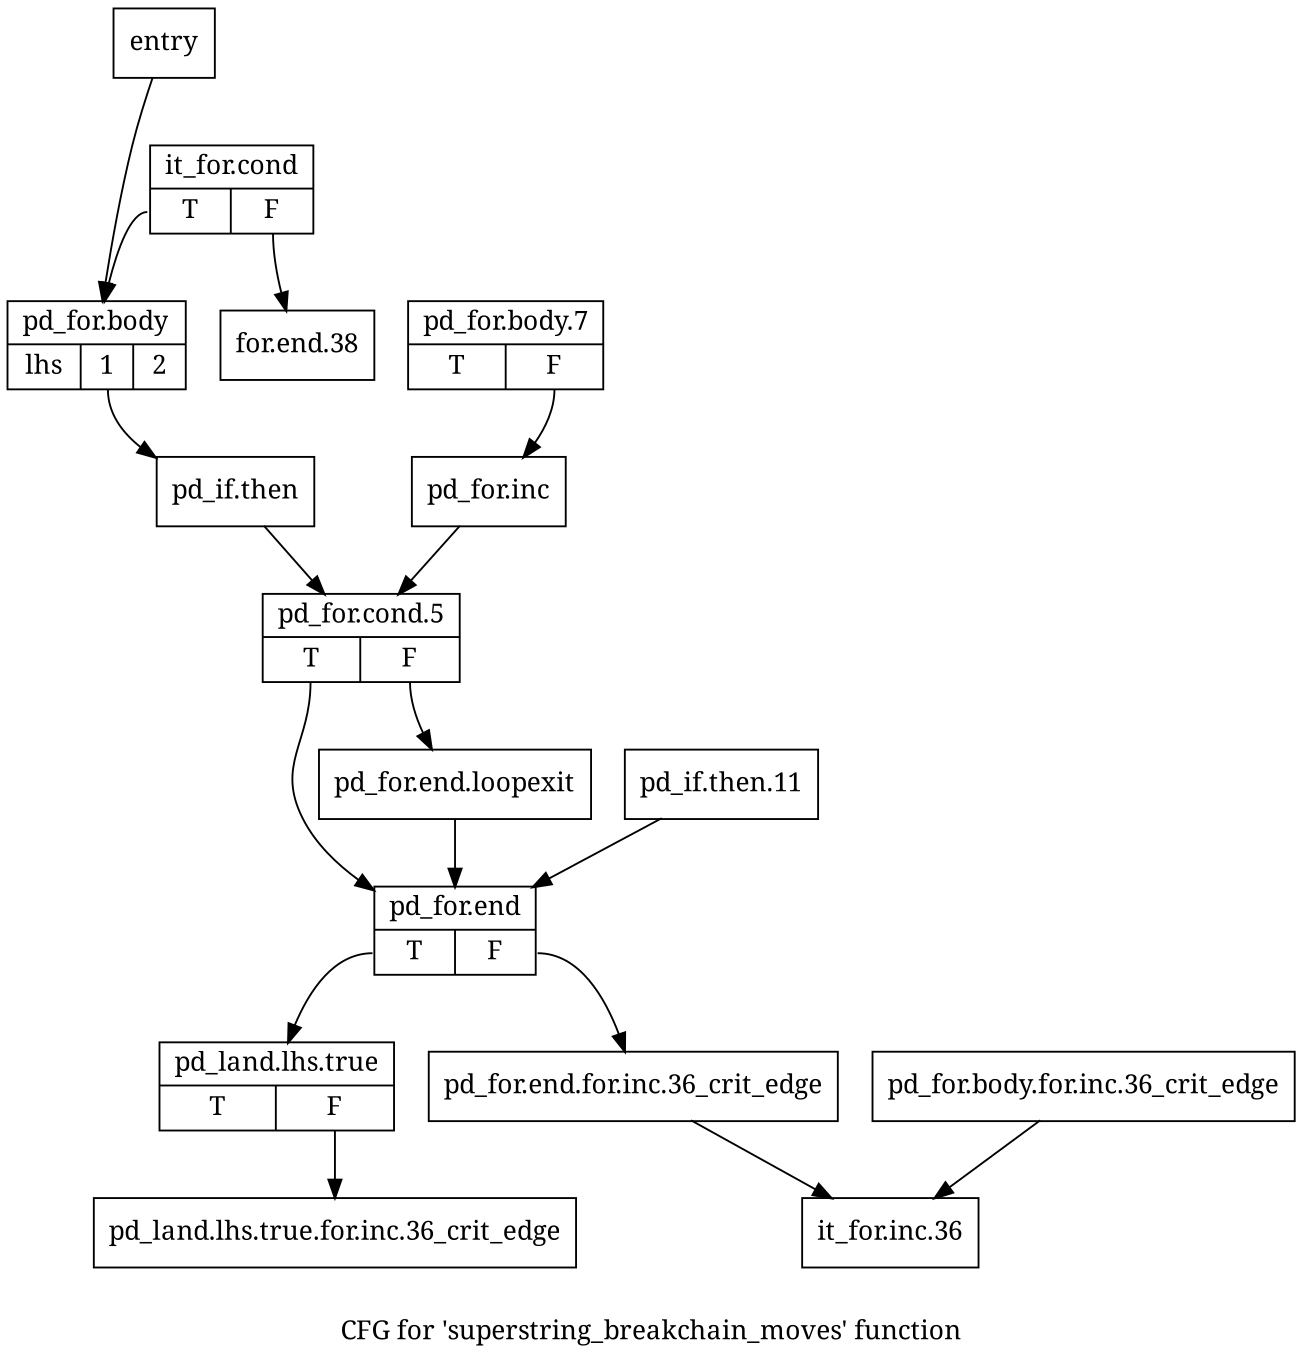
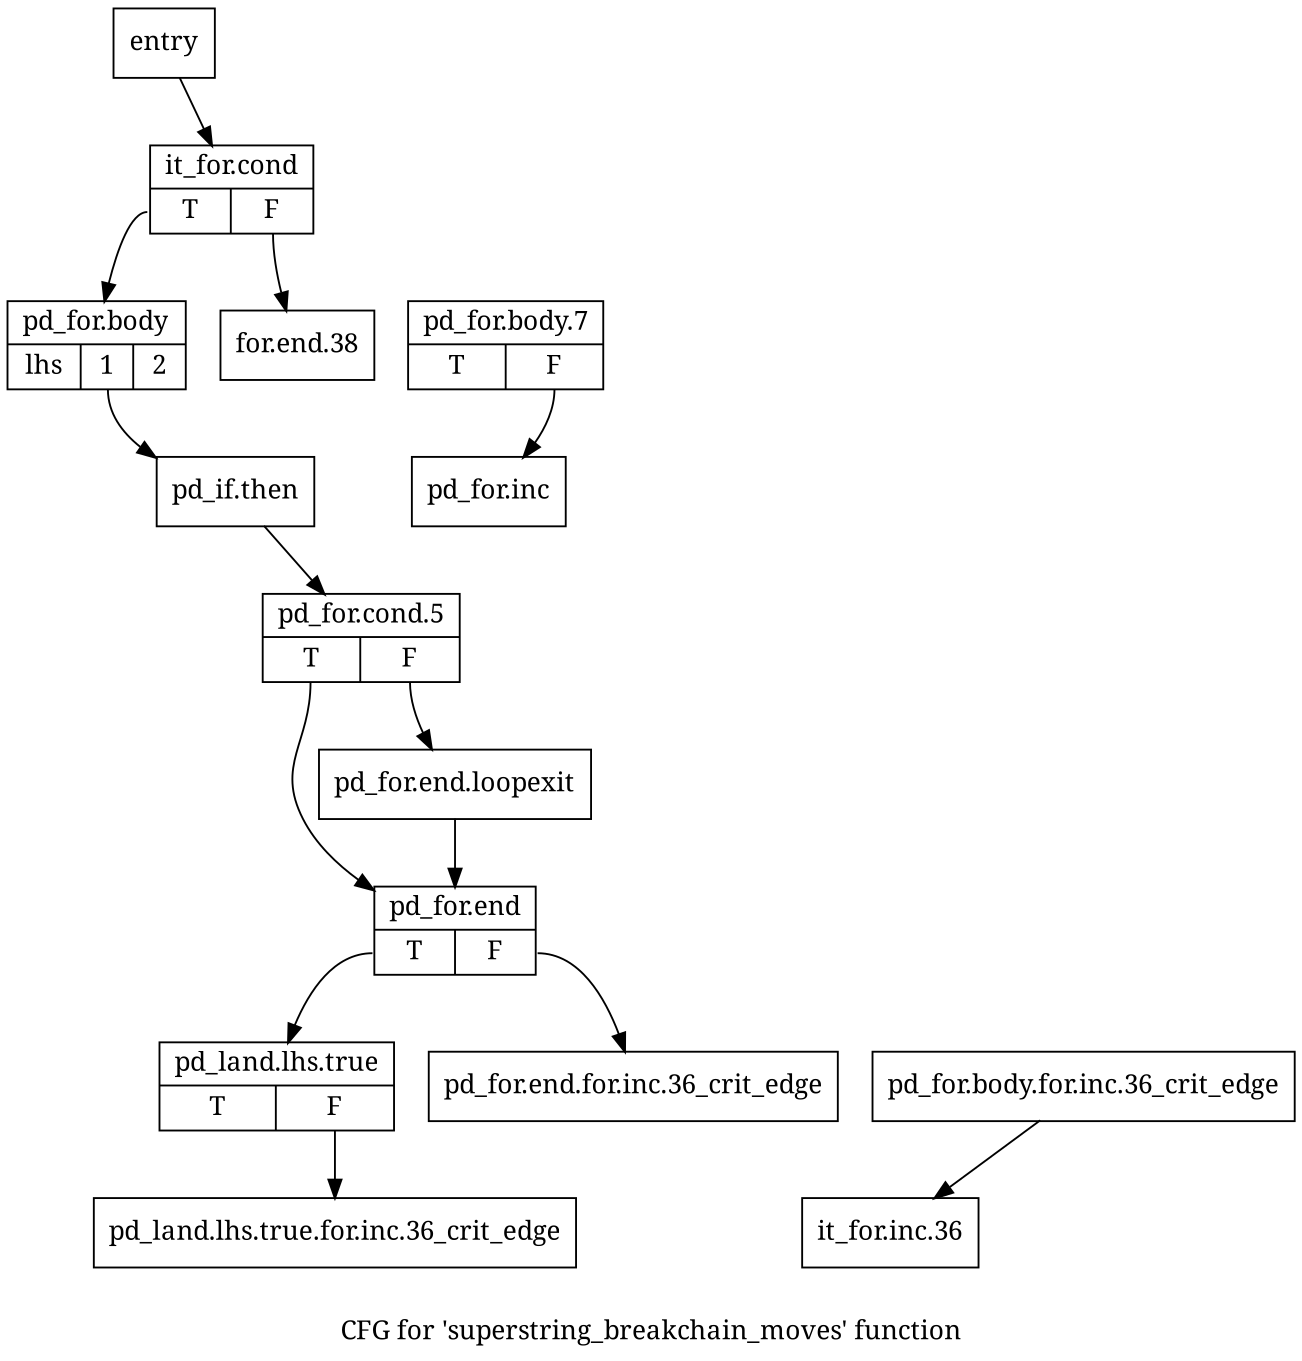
(125, 179) -> (192, 103)
(436, 553) -> none
(721, 784) -> none
(753, 1155) -> none
